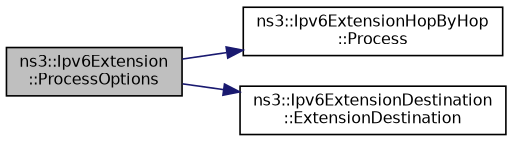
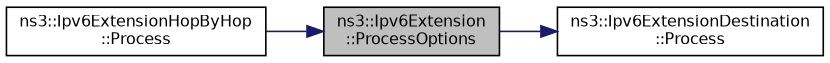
(204, 56) -> (286, 31)
(373, 110) -> (690, 31)
